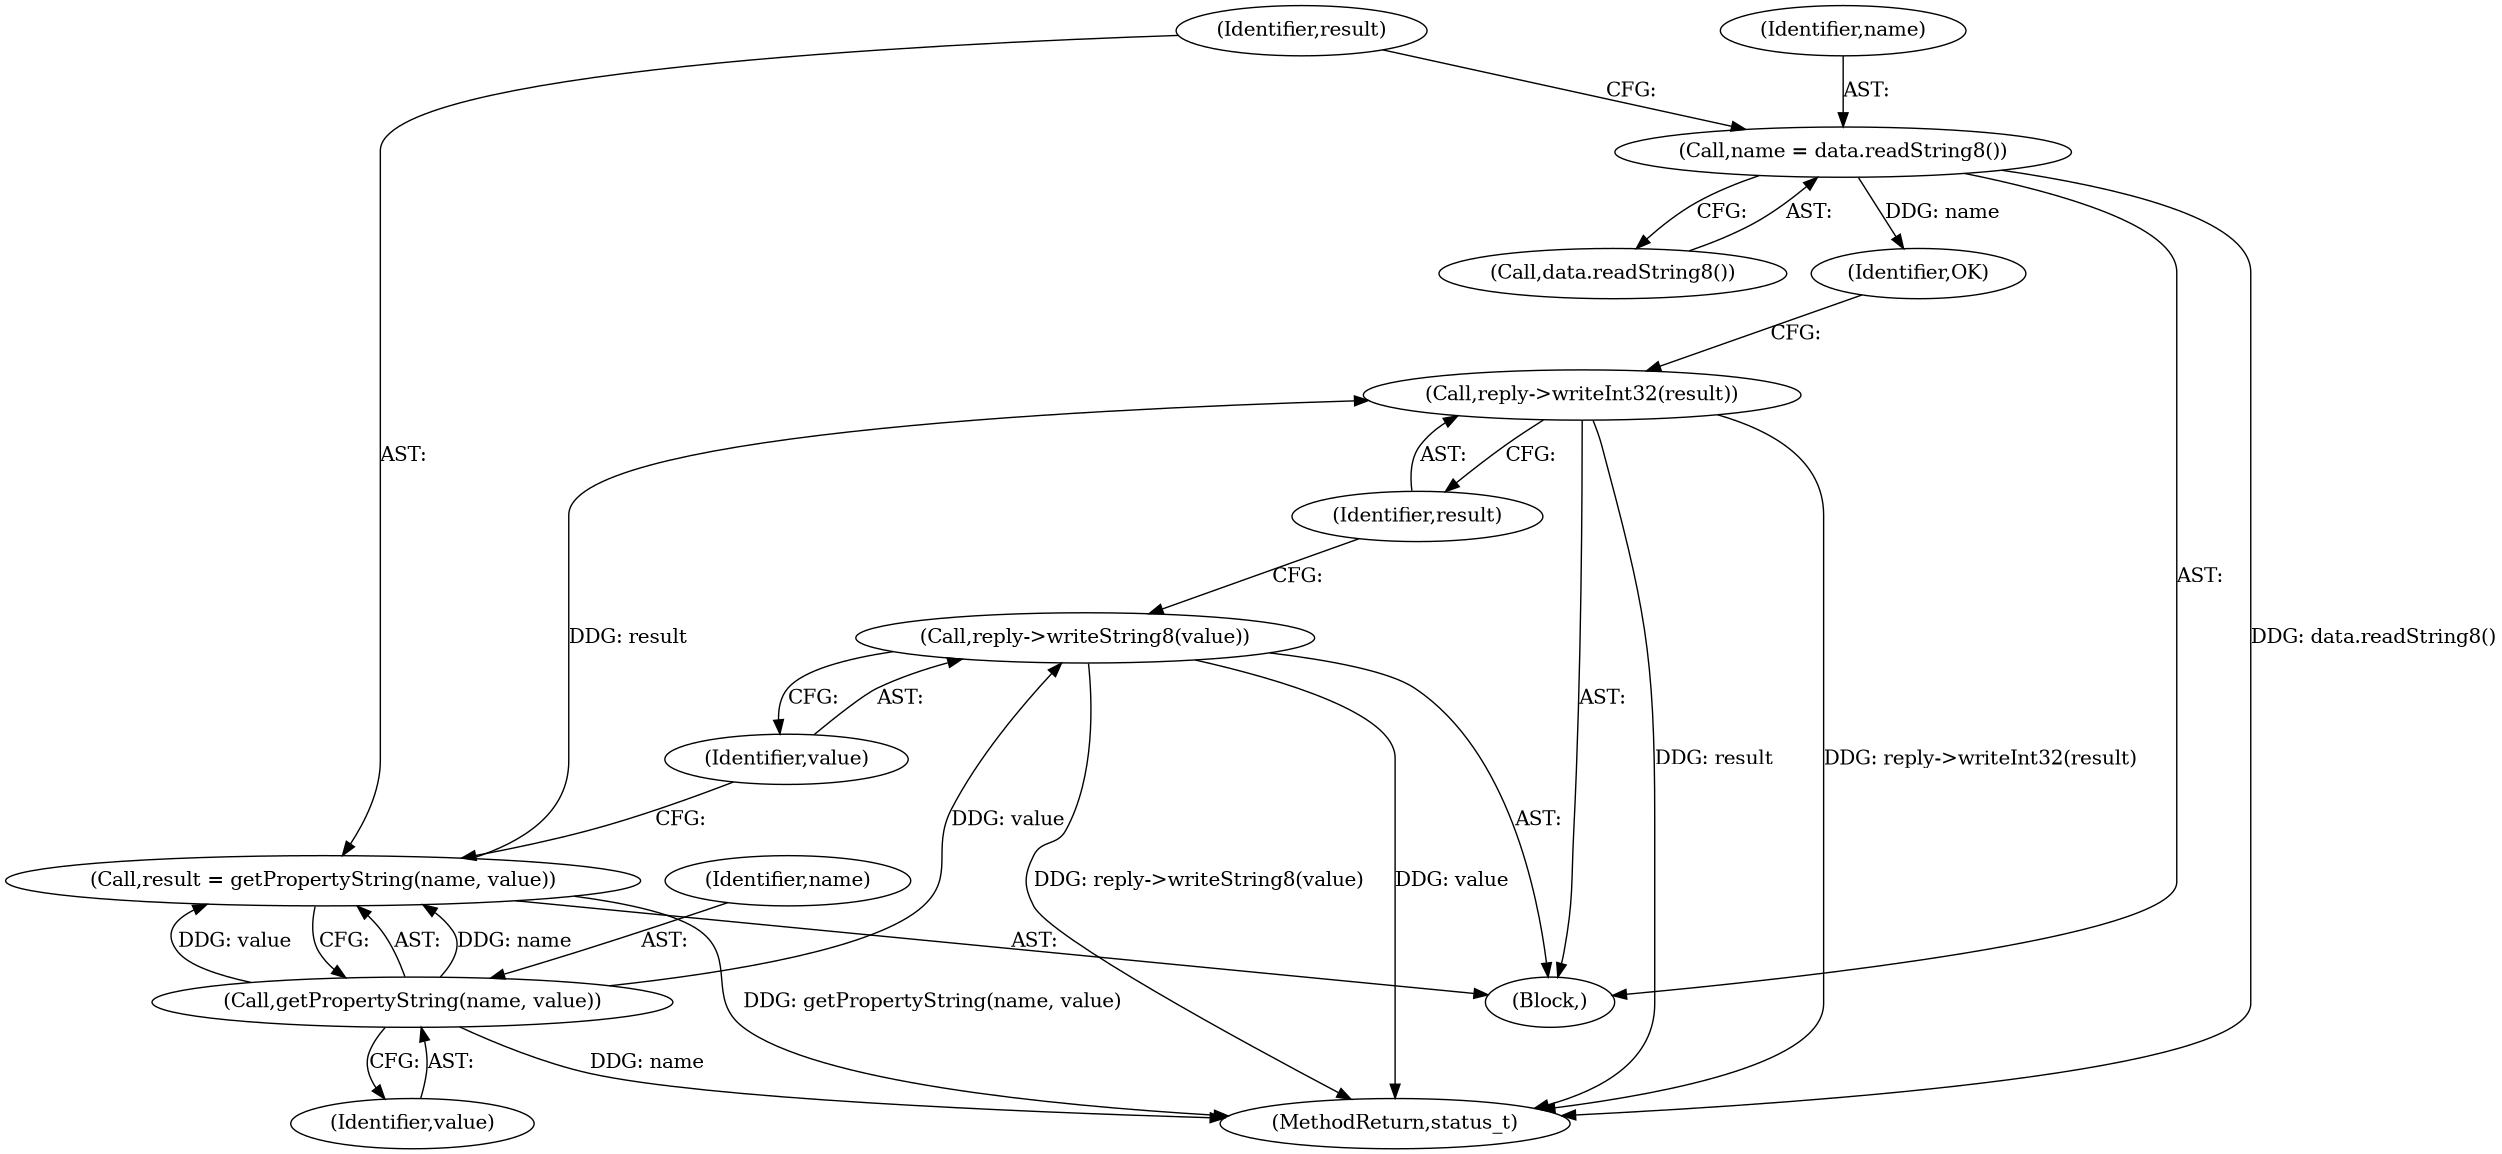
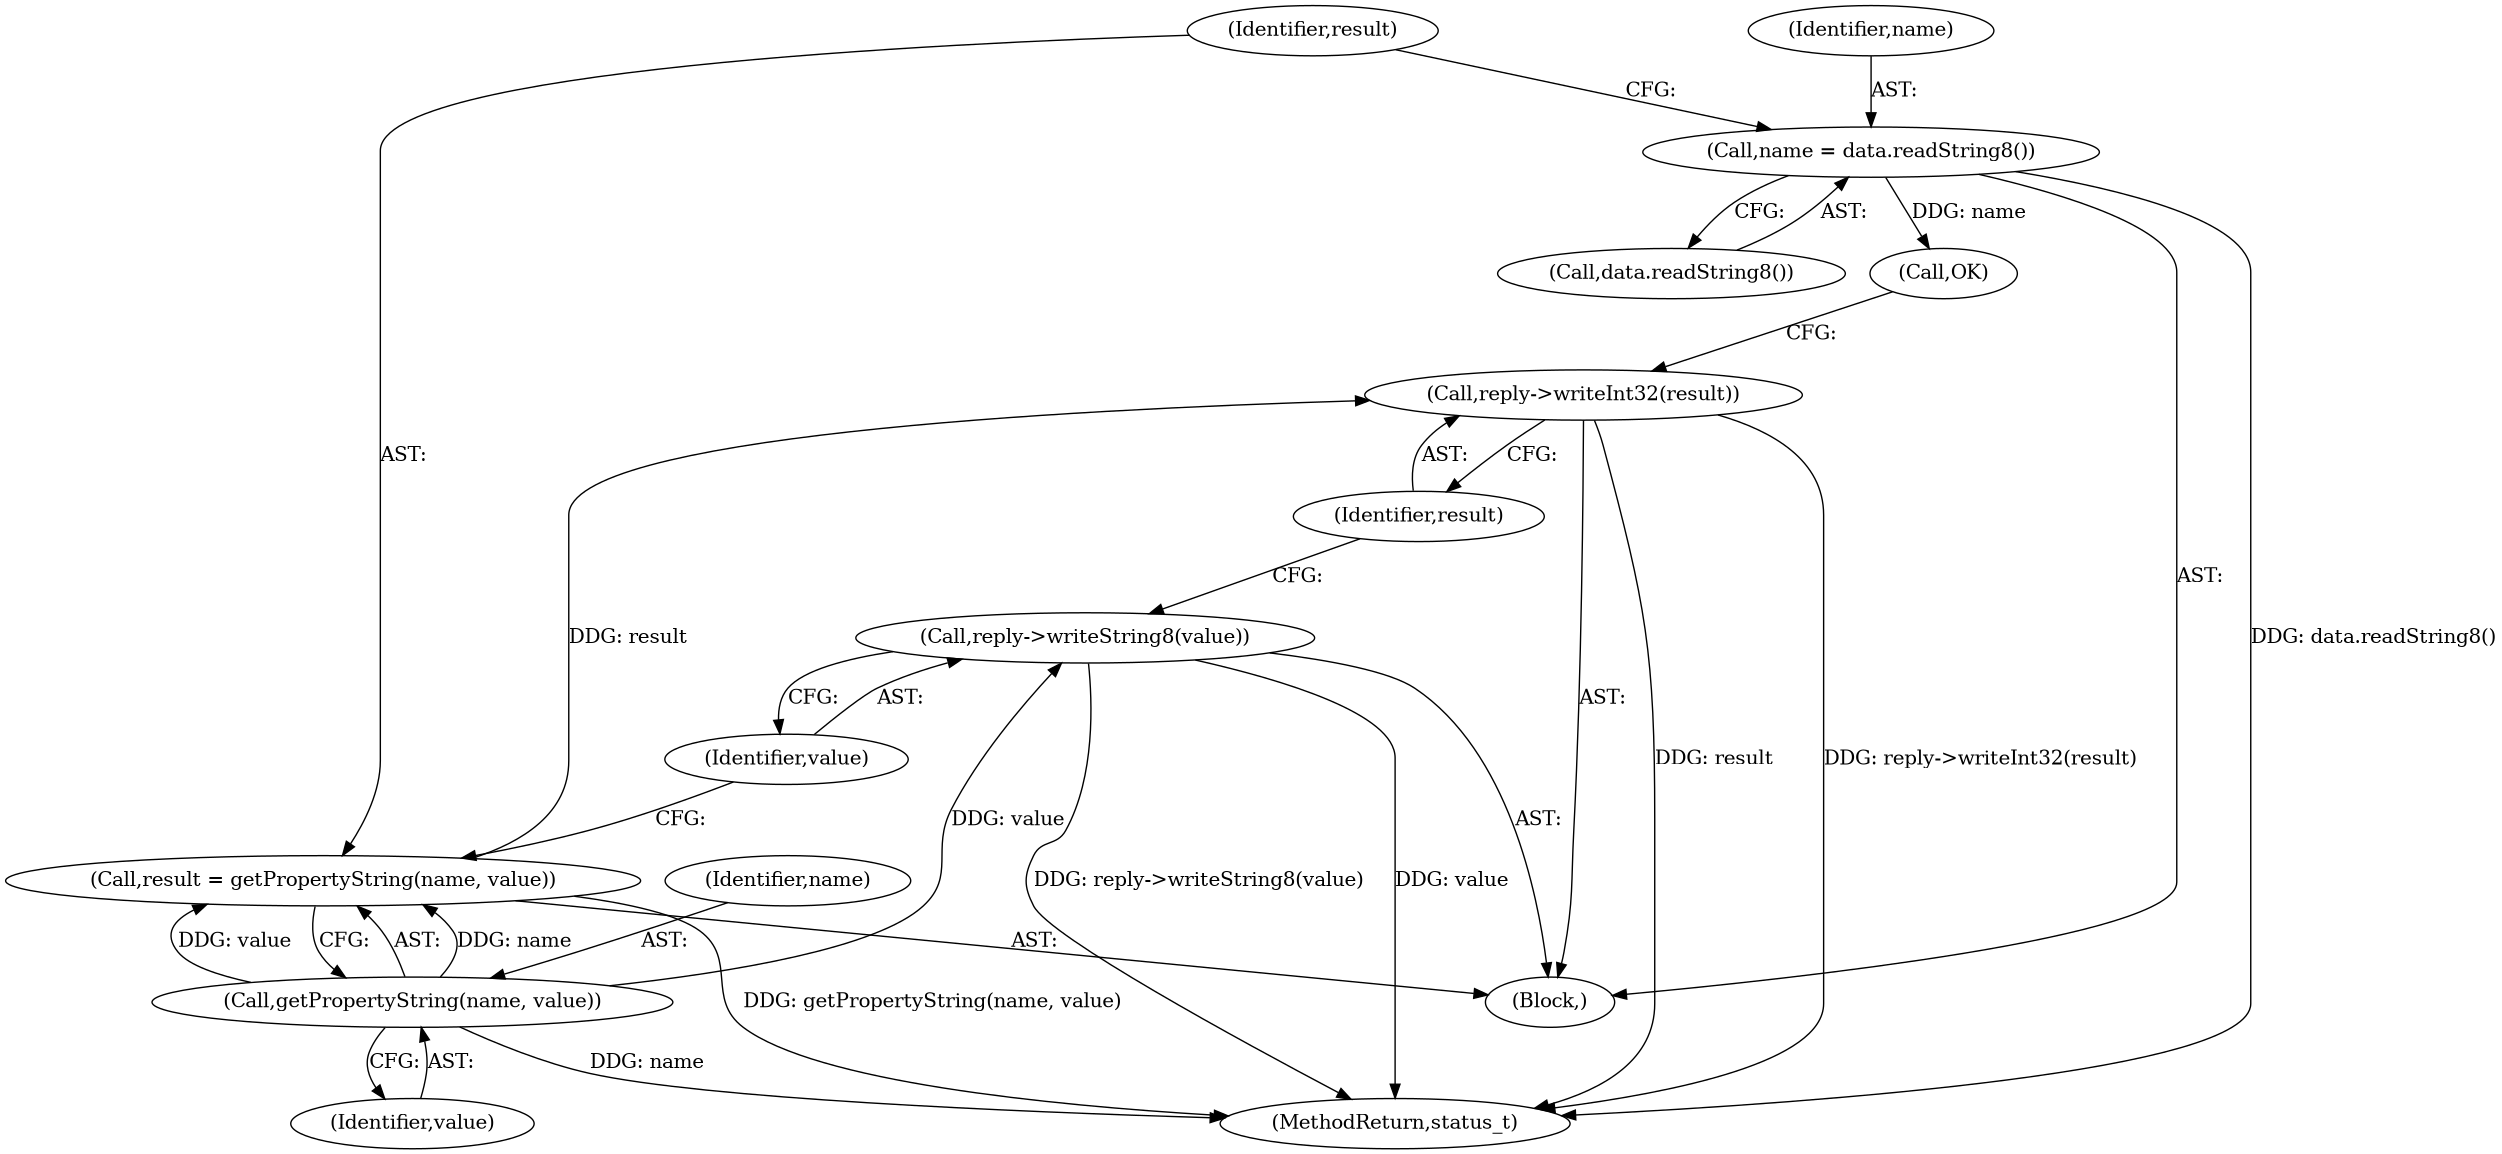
(1919, 274) -> (1944, 274)
